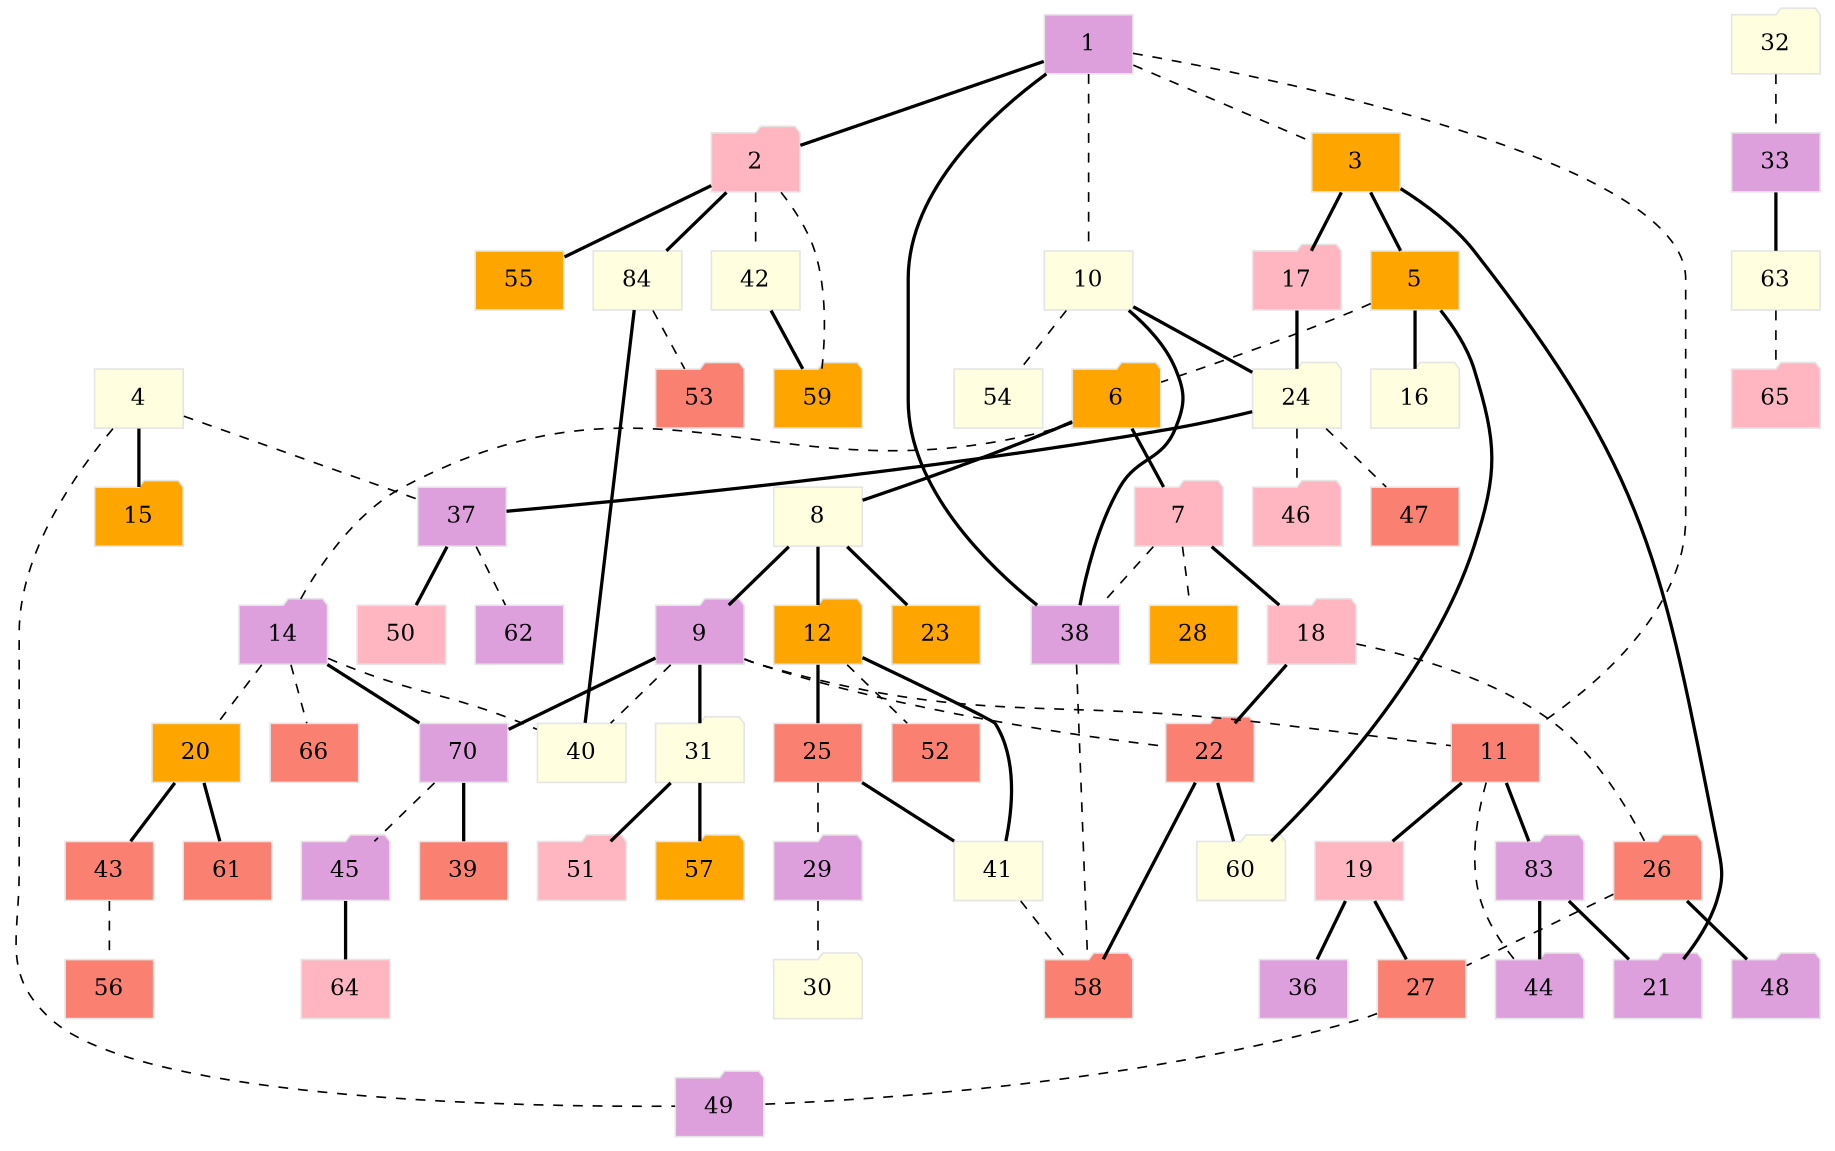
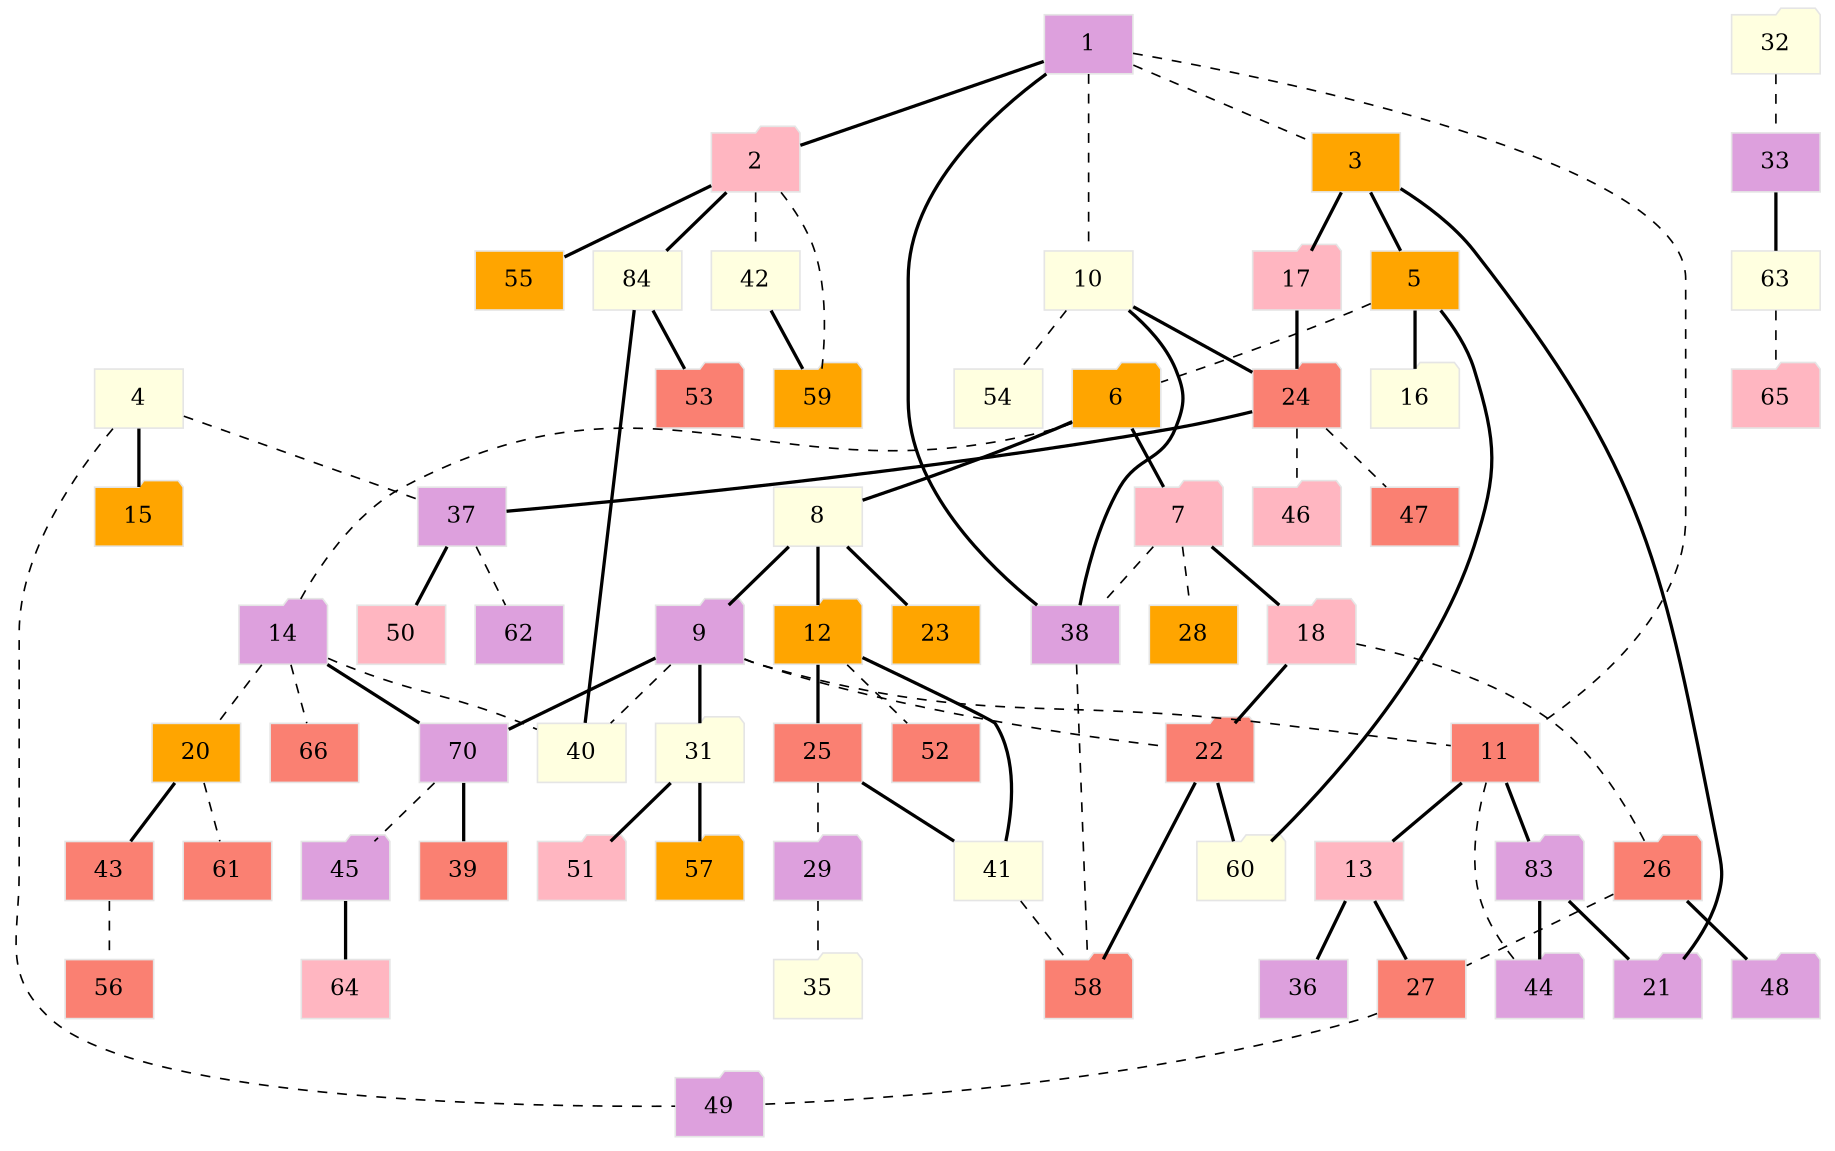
(669, 340) -> (669, 340)
(1297, 399) -> (1297, 399)
(212, 812) -> (212, 812)
(1359, 871) -> (1359, 871)
(818, 989) -> (818, 989)
